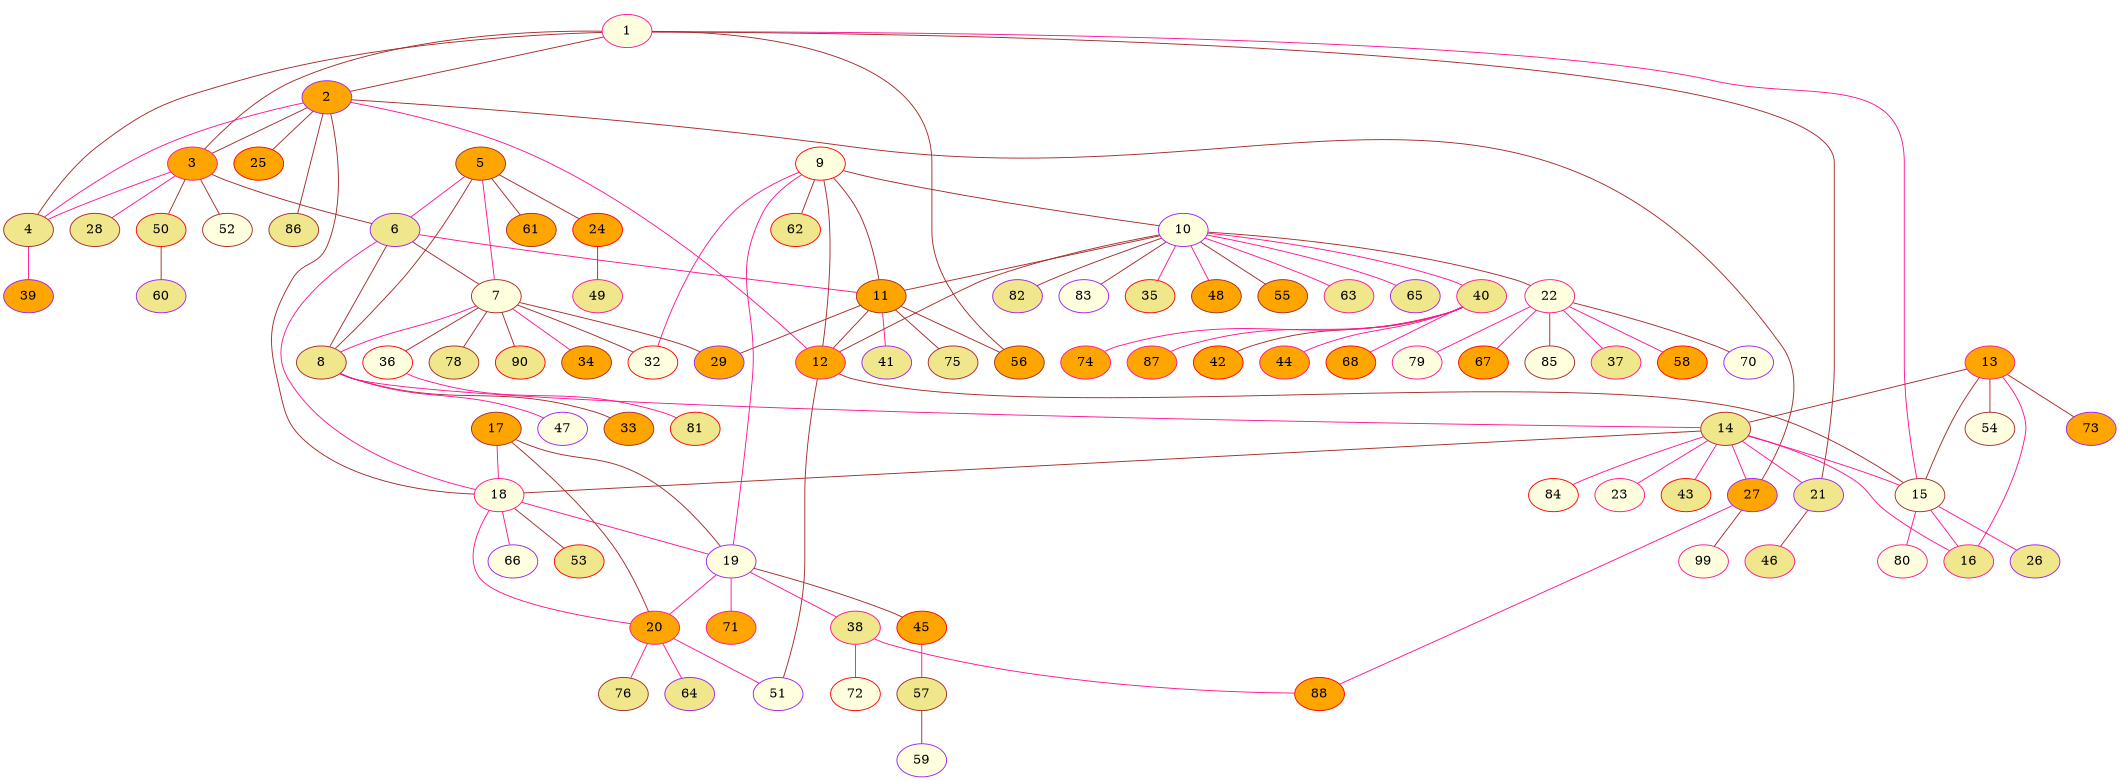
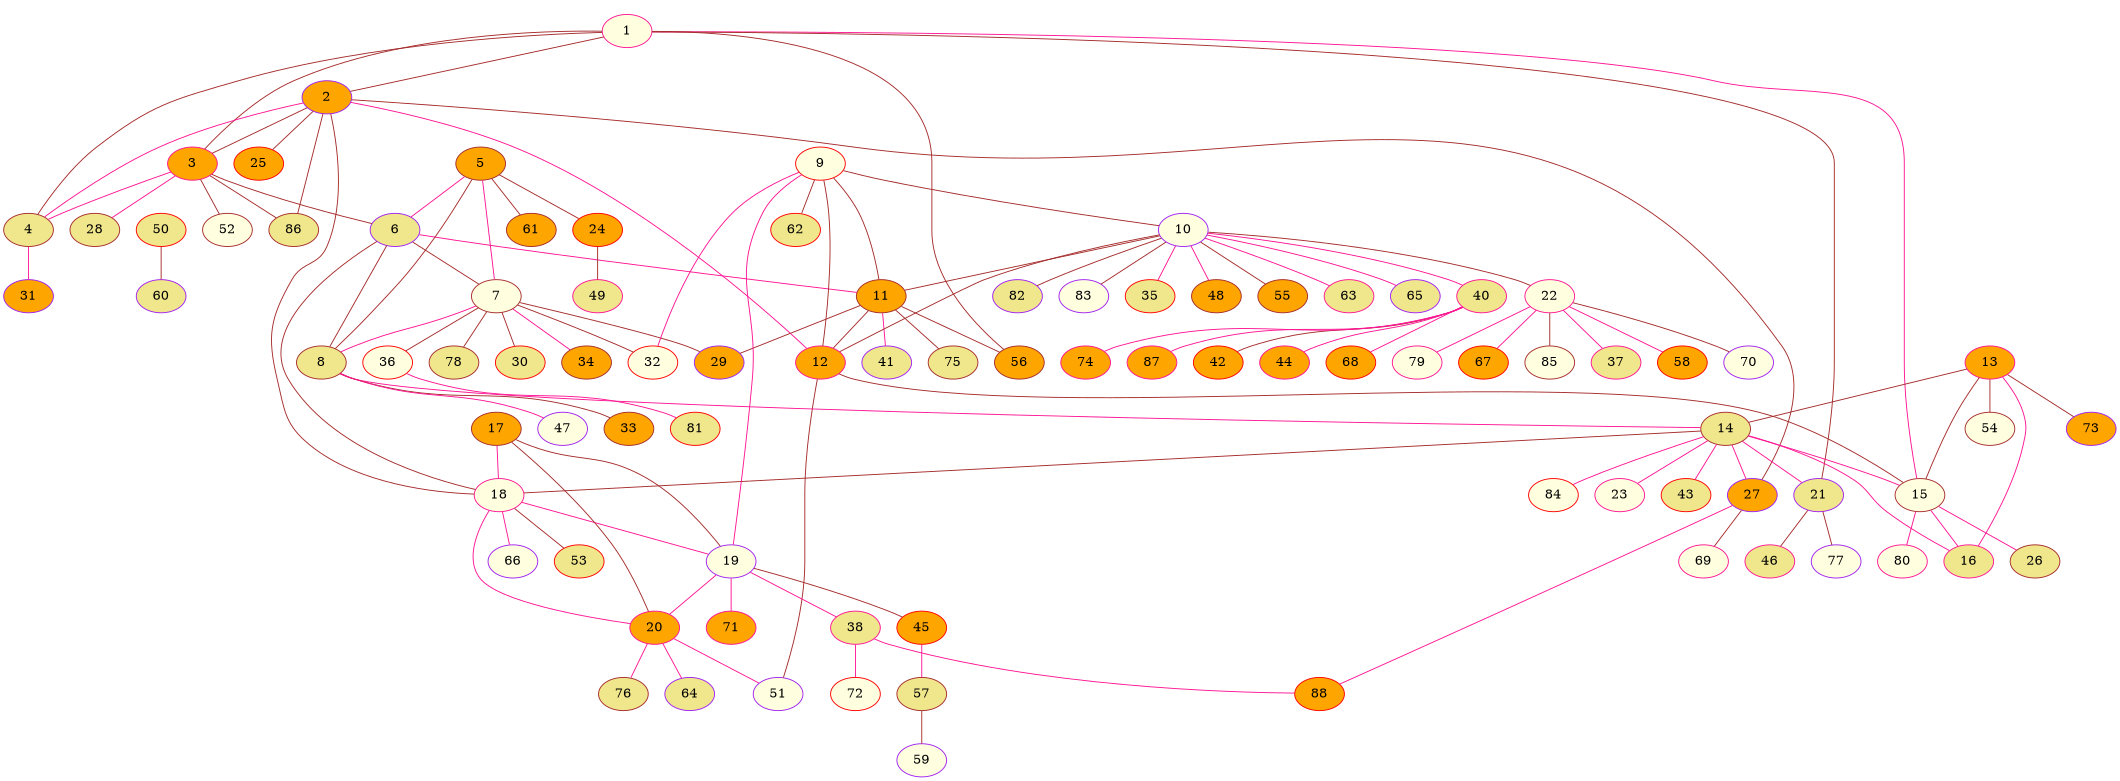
(177, 197) -> (243, 197)
(29, 296) -> (29, 296)
(520, 363) -> (520, 363)
(301, 396) -> (301, 396)
(1704, 561) -> (1704, 561)
none -> (1836, 561)
(2035, 561) -> (2035, 561)
